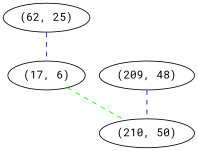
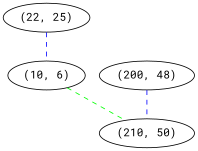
(47, 18) -> (47, 18)
(47, 75) -> (47, 75)
(147, 75) -> (147, 75)
